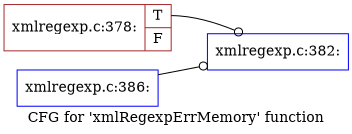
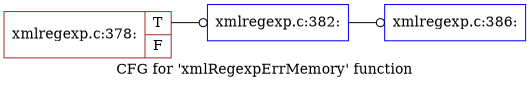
(179, 71) -> (362, 23)
